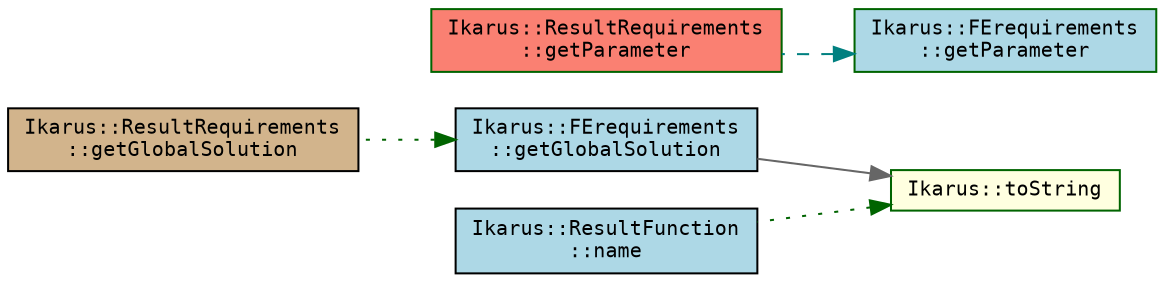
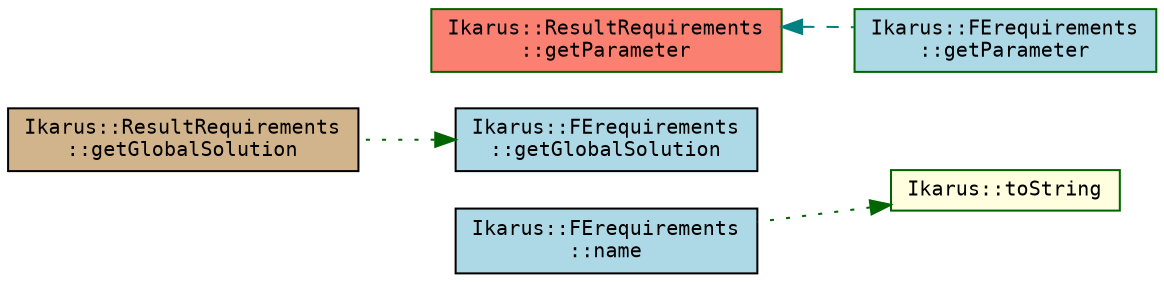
(808, 54) -> (828, 27)
(814, 166) -> none
(606, 241) -> (606, 241)
